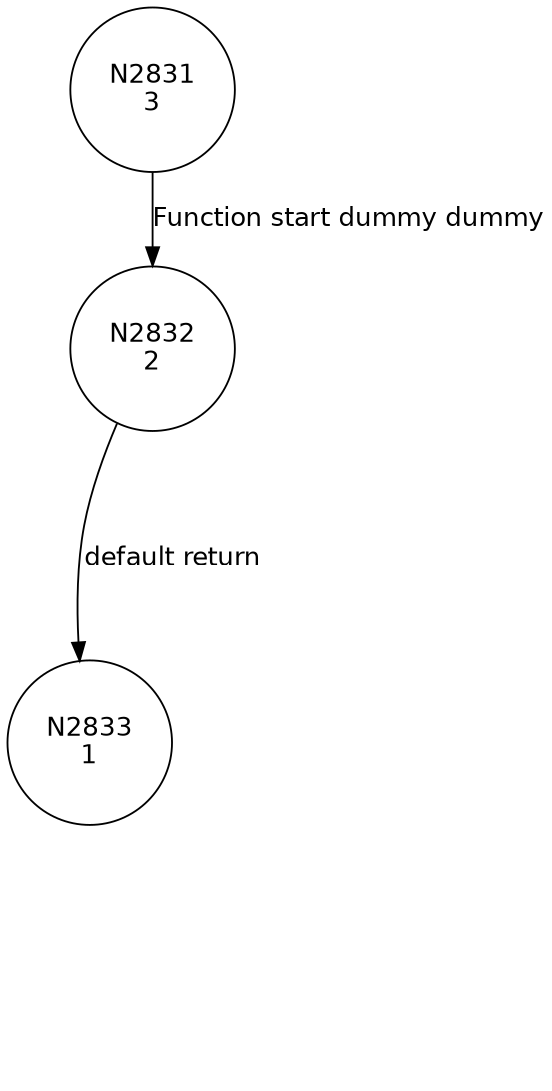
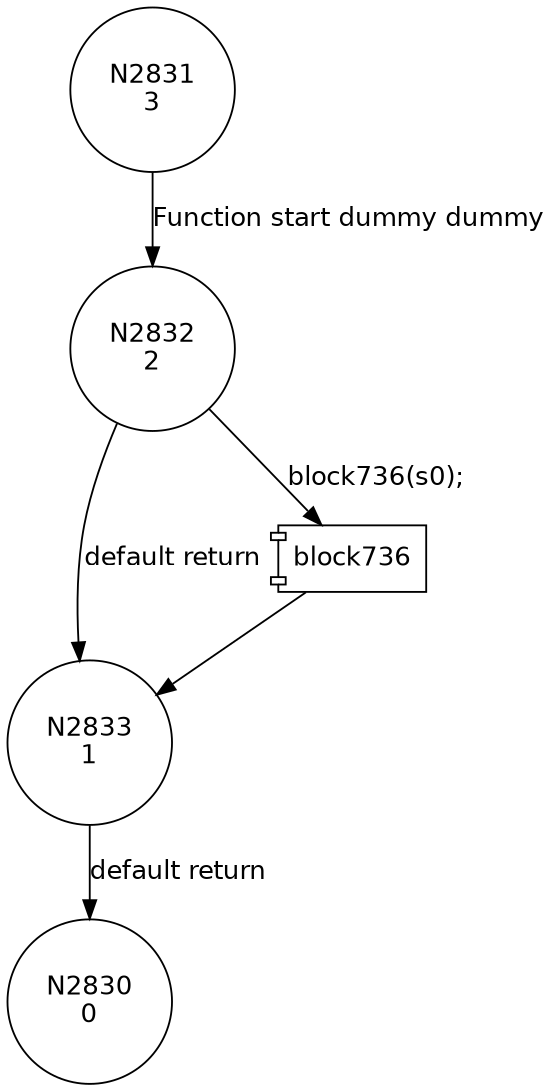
none -> (352, 559)
none -> (90, 1002)
